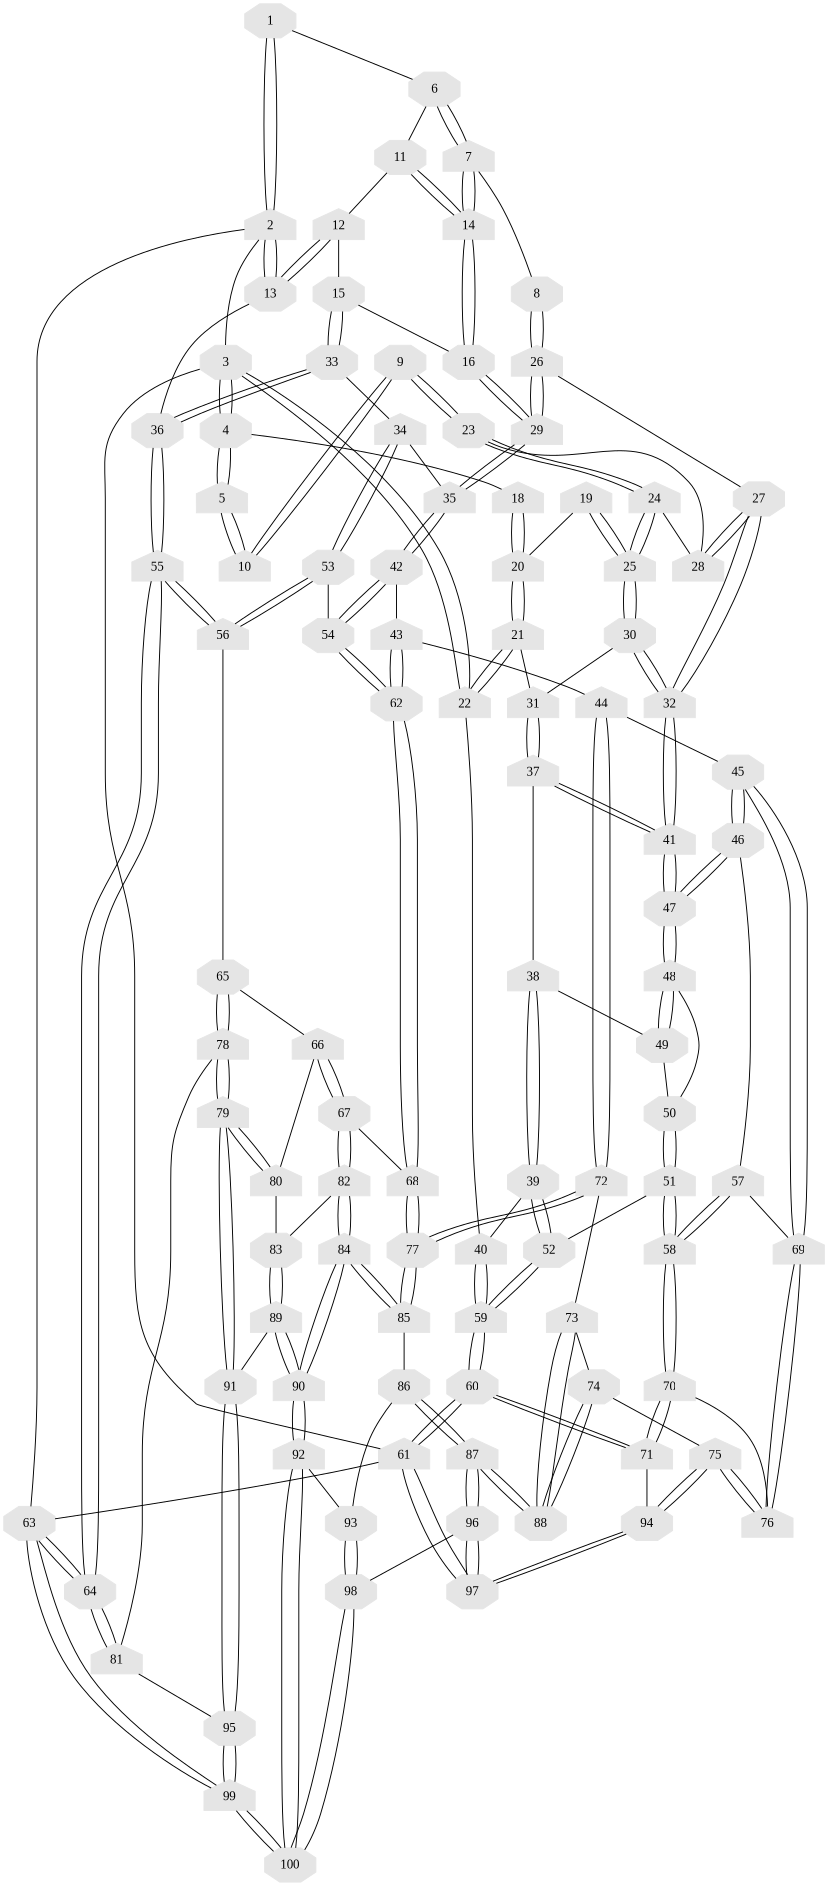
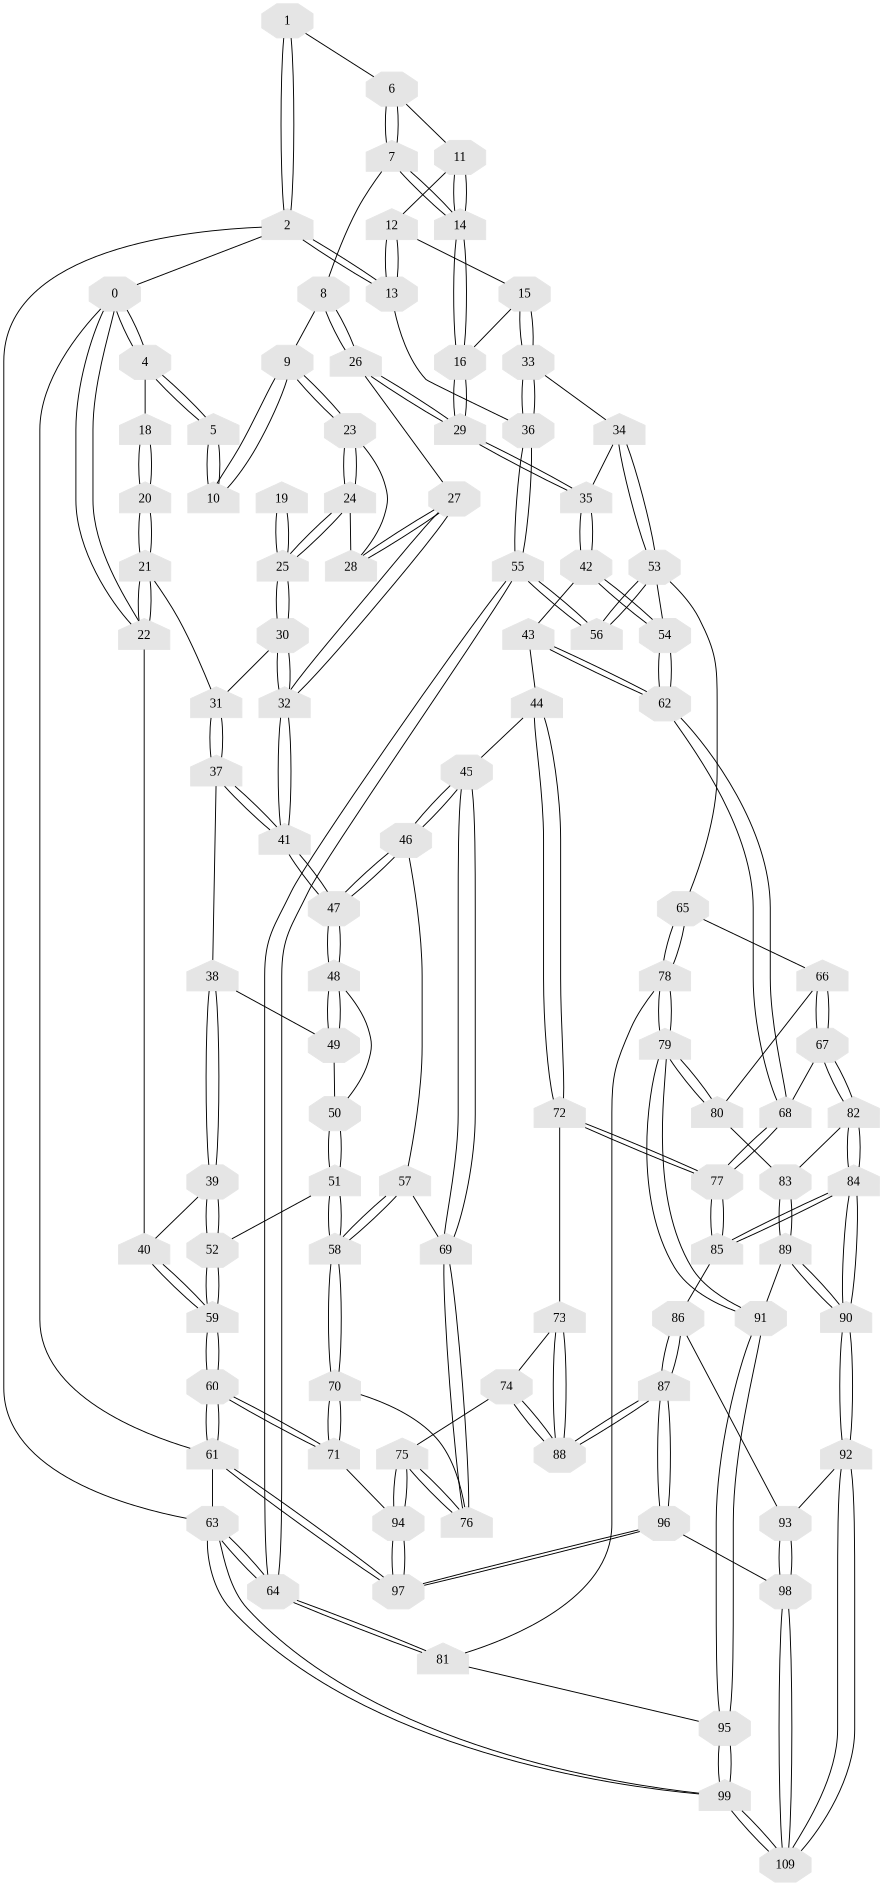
none -> (305, 328)
(226, 362) -> (115, 294)
(551, 534) -> none
(223, 805) -> (717, 732)
(290, 1865) -> (785, 1865)
